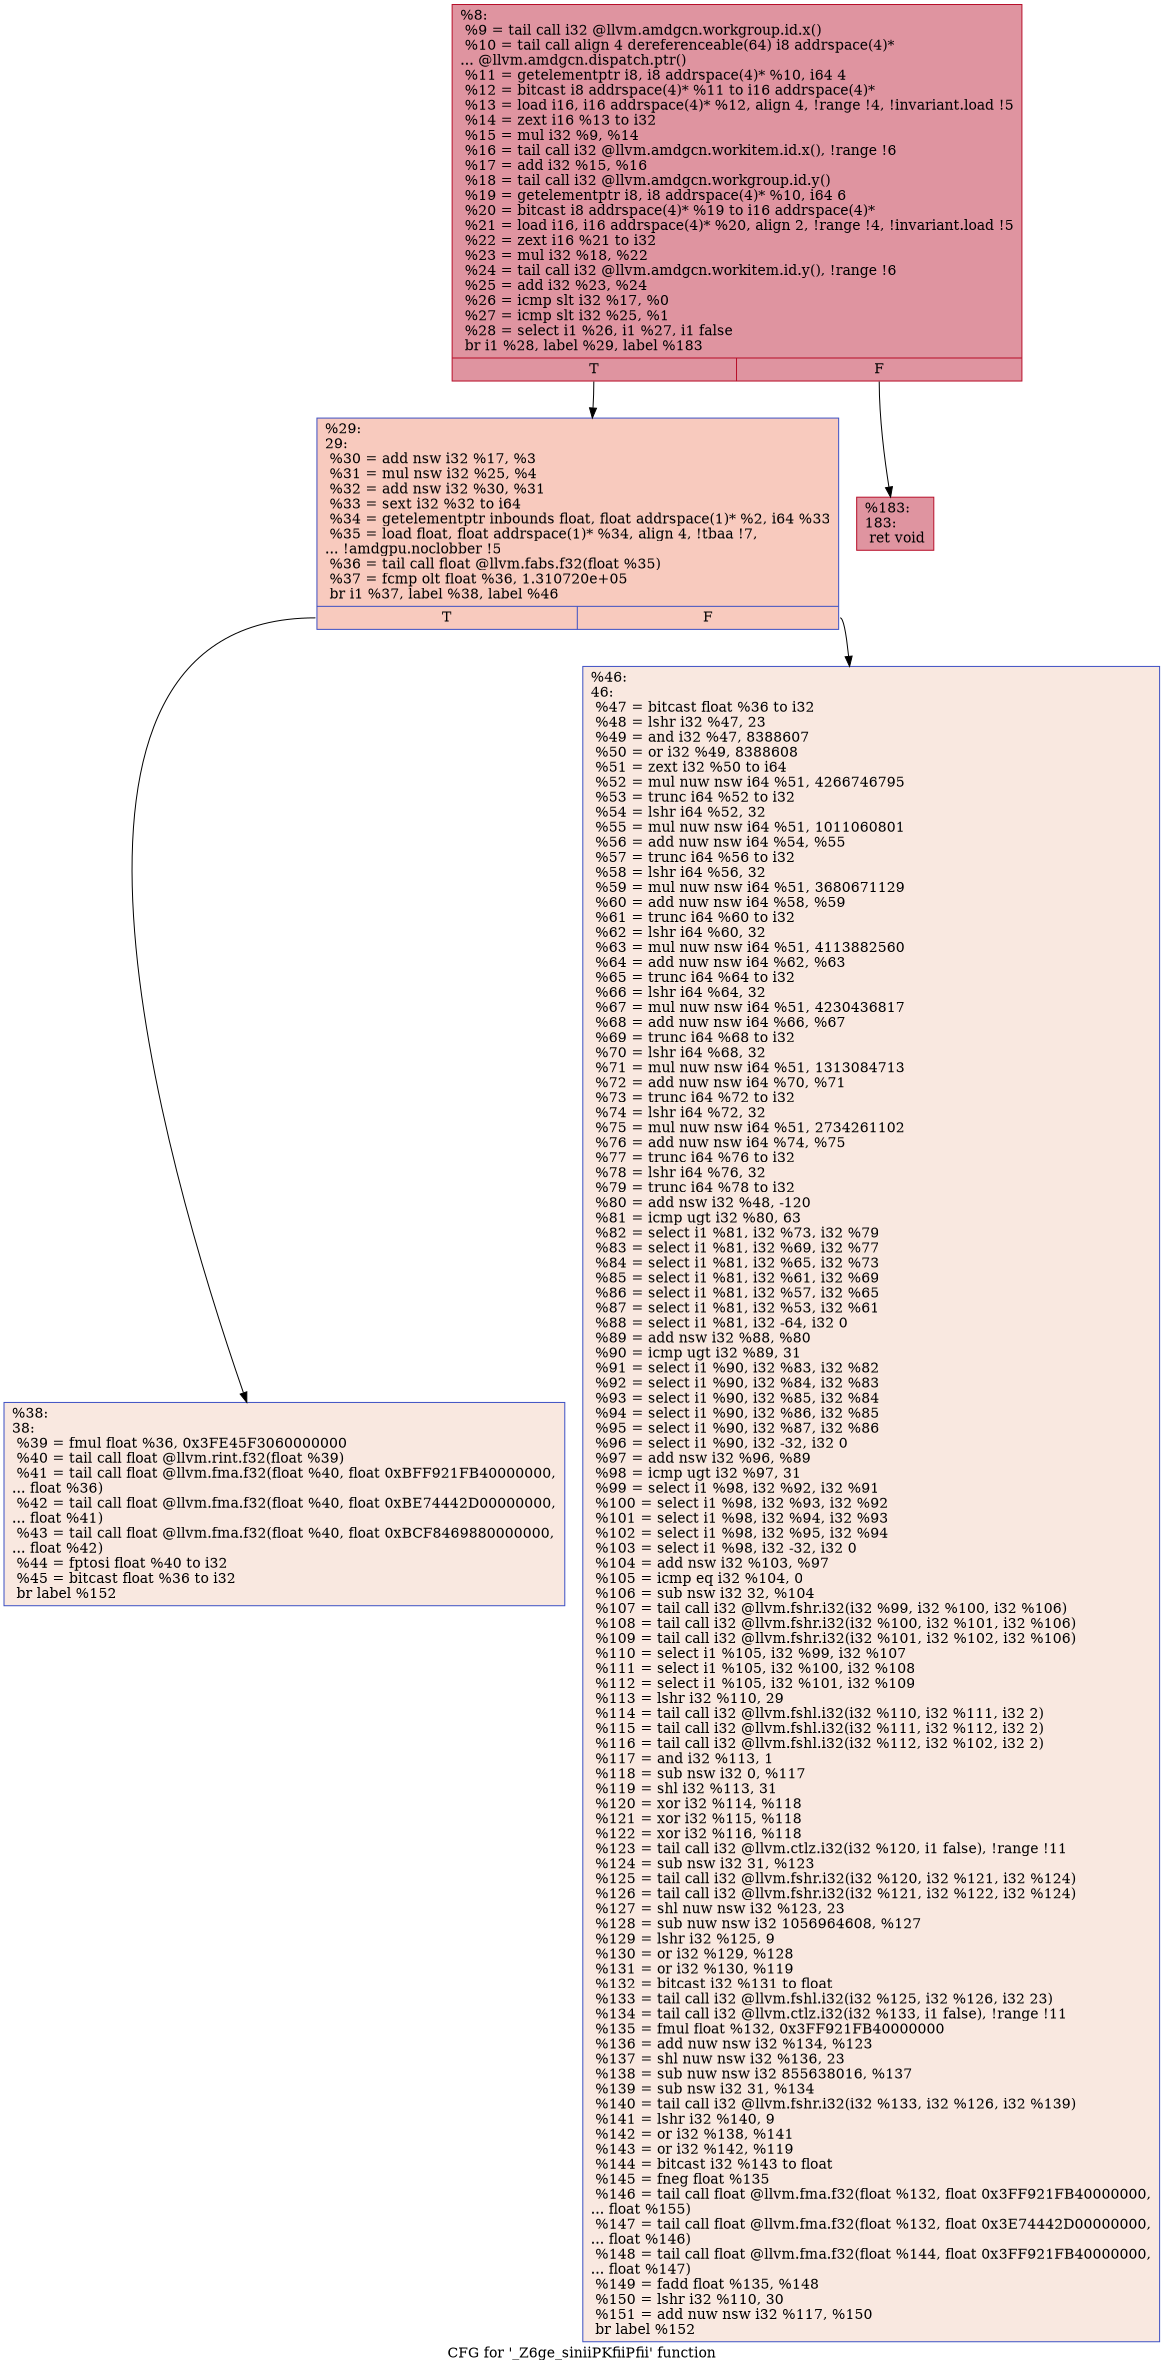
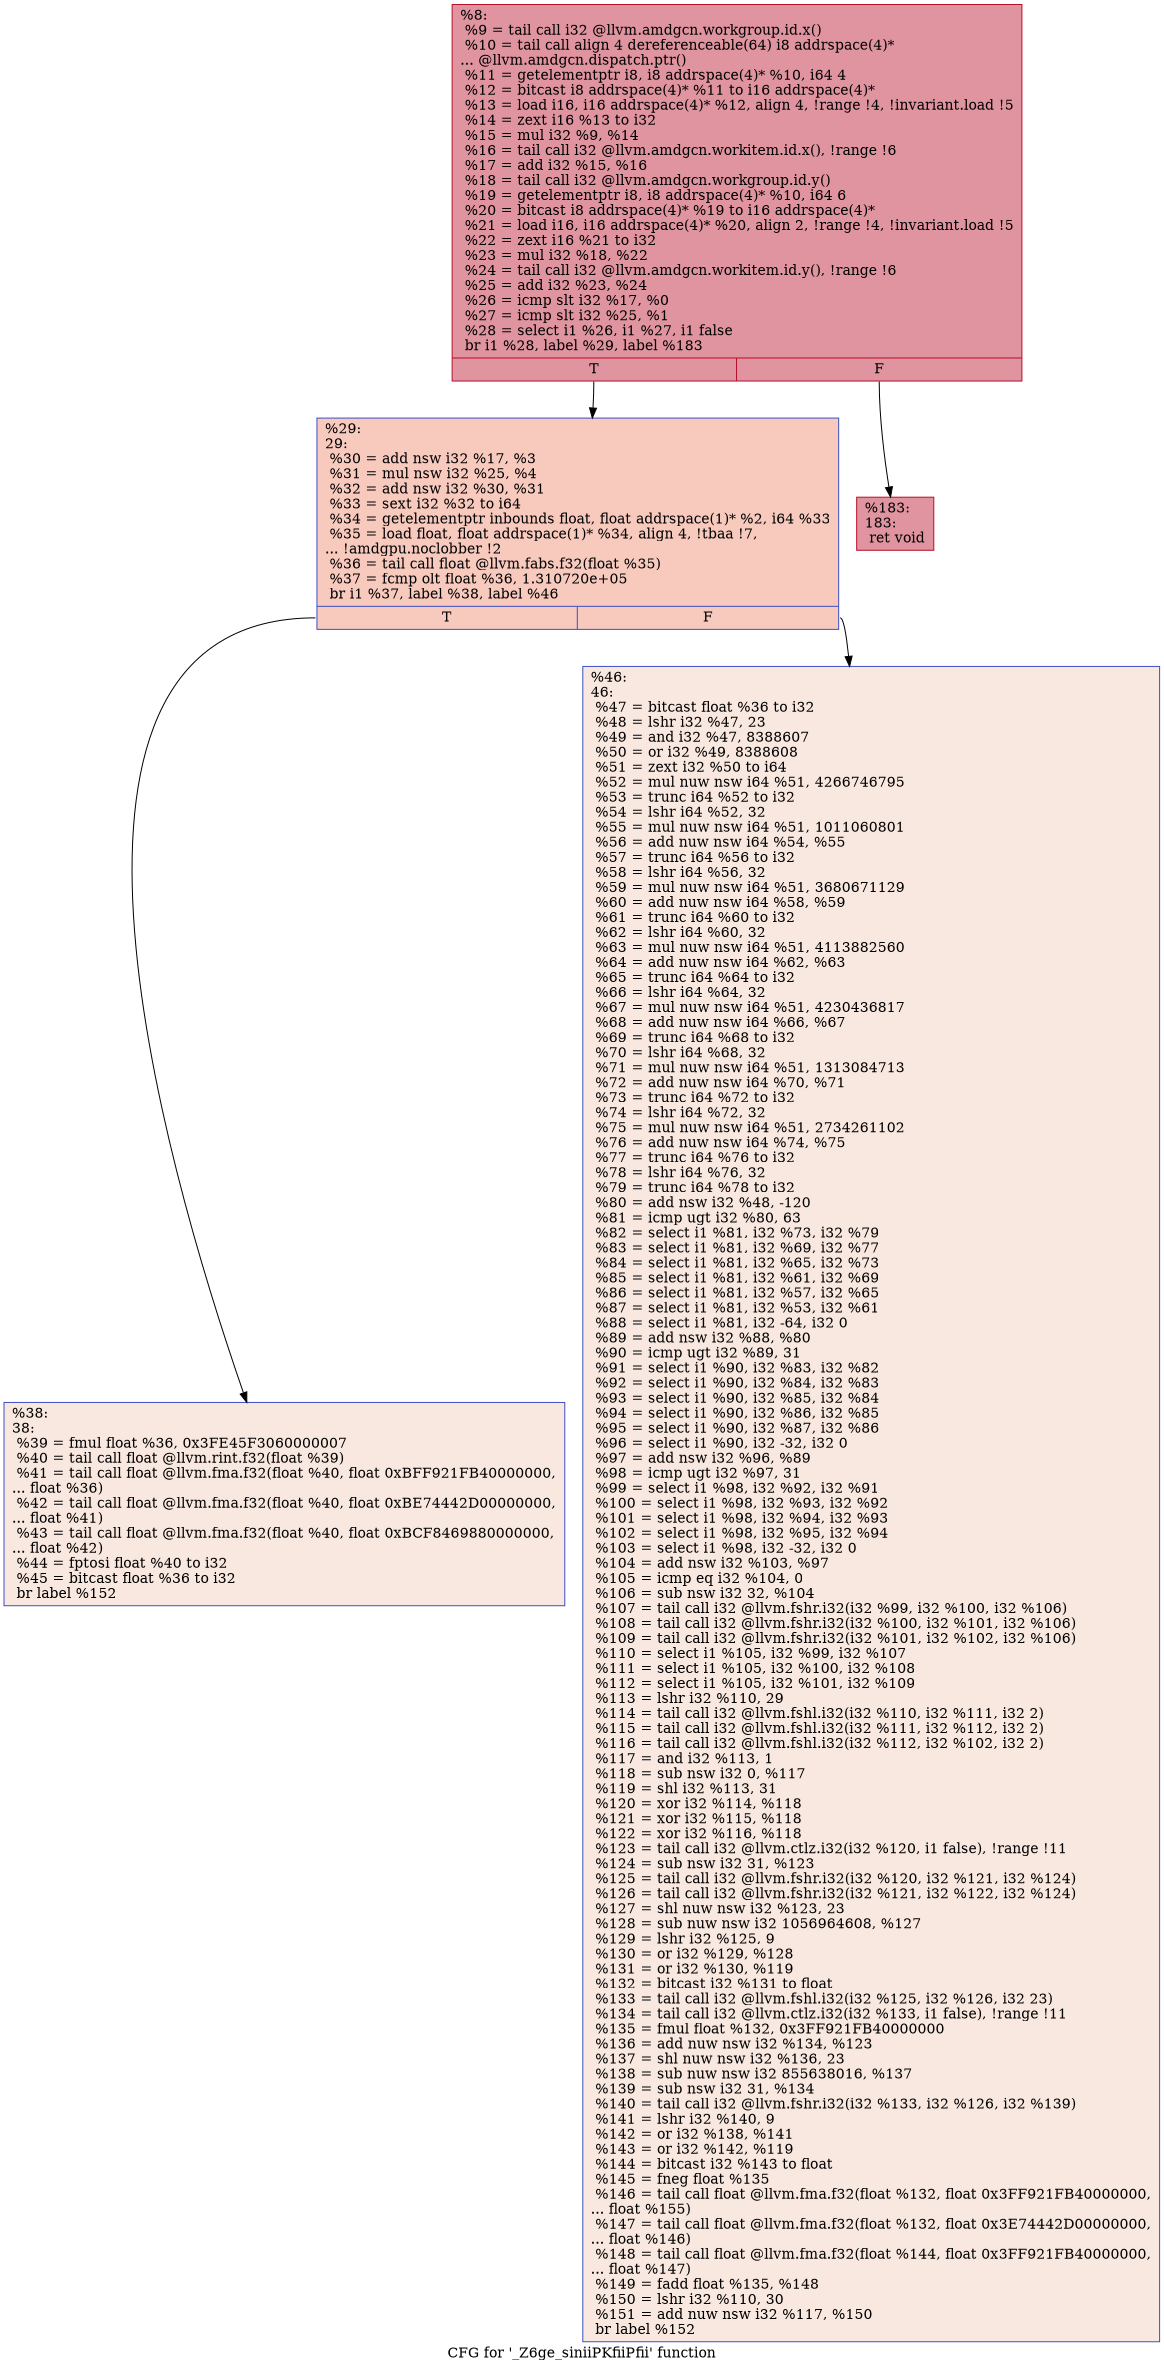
(414, 549) -> (414, 549)
(180, 1444) -> (180, 1444)
